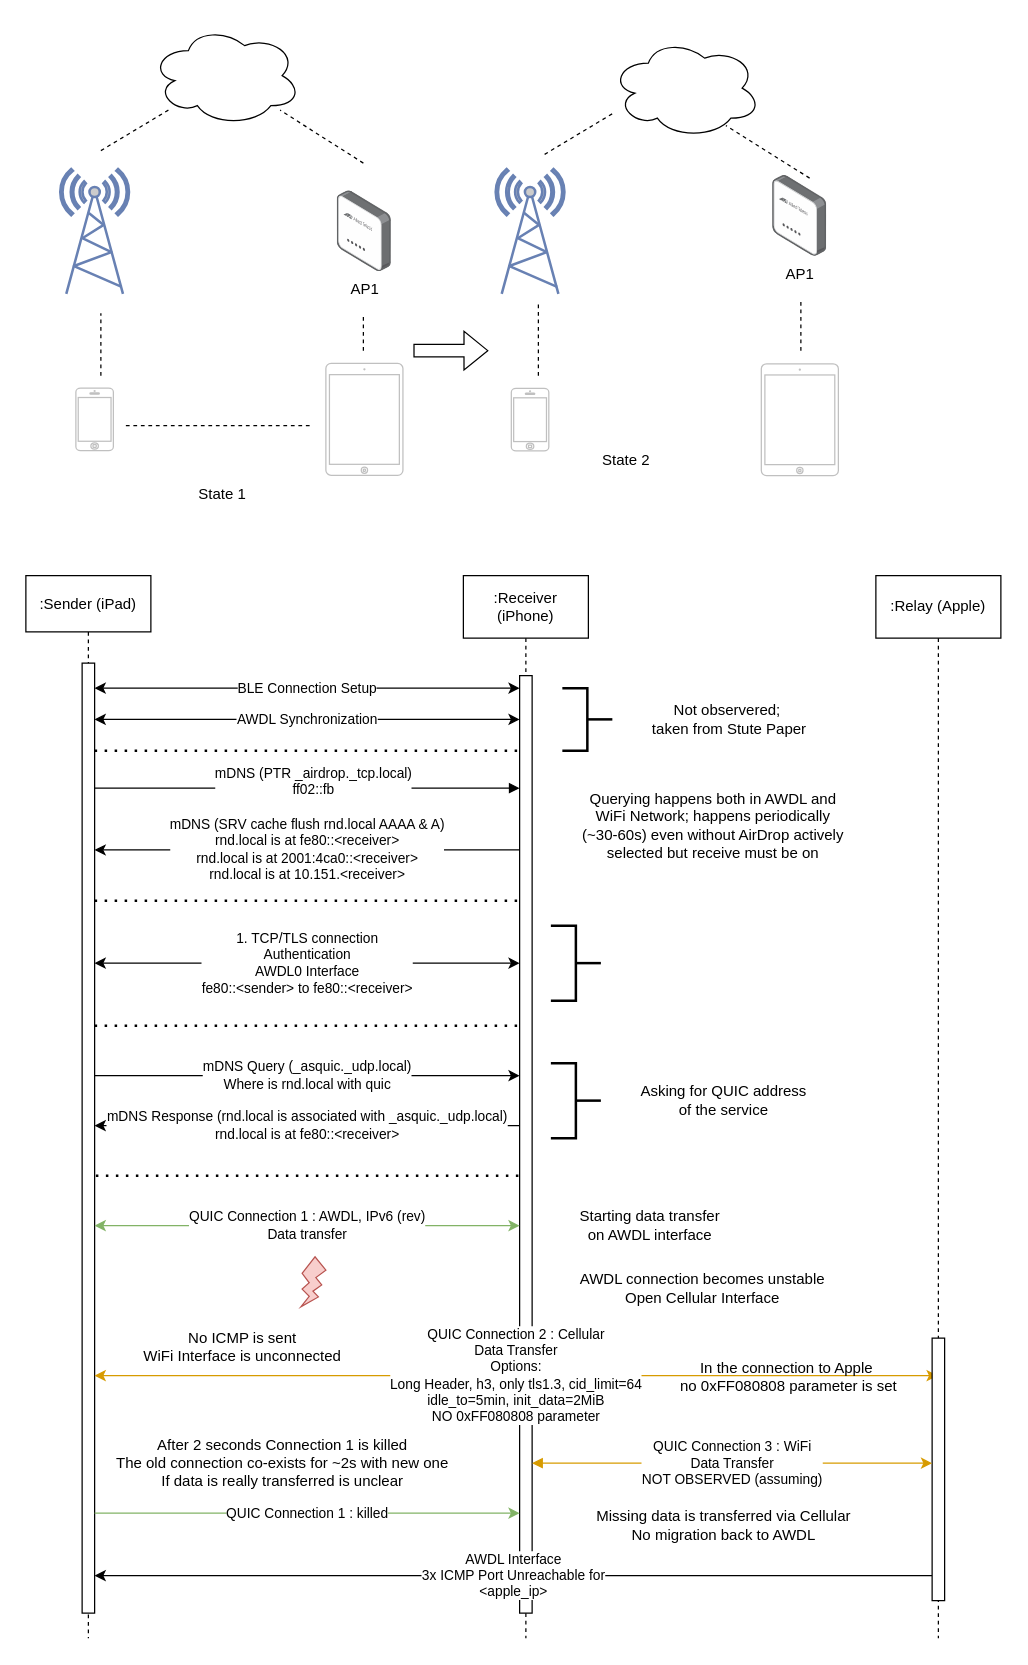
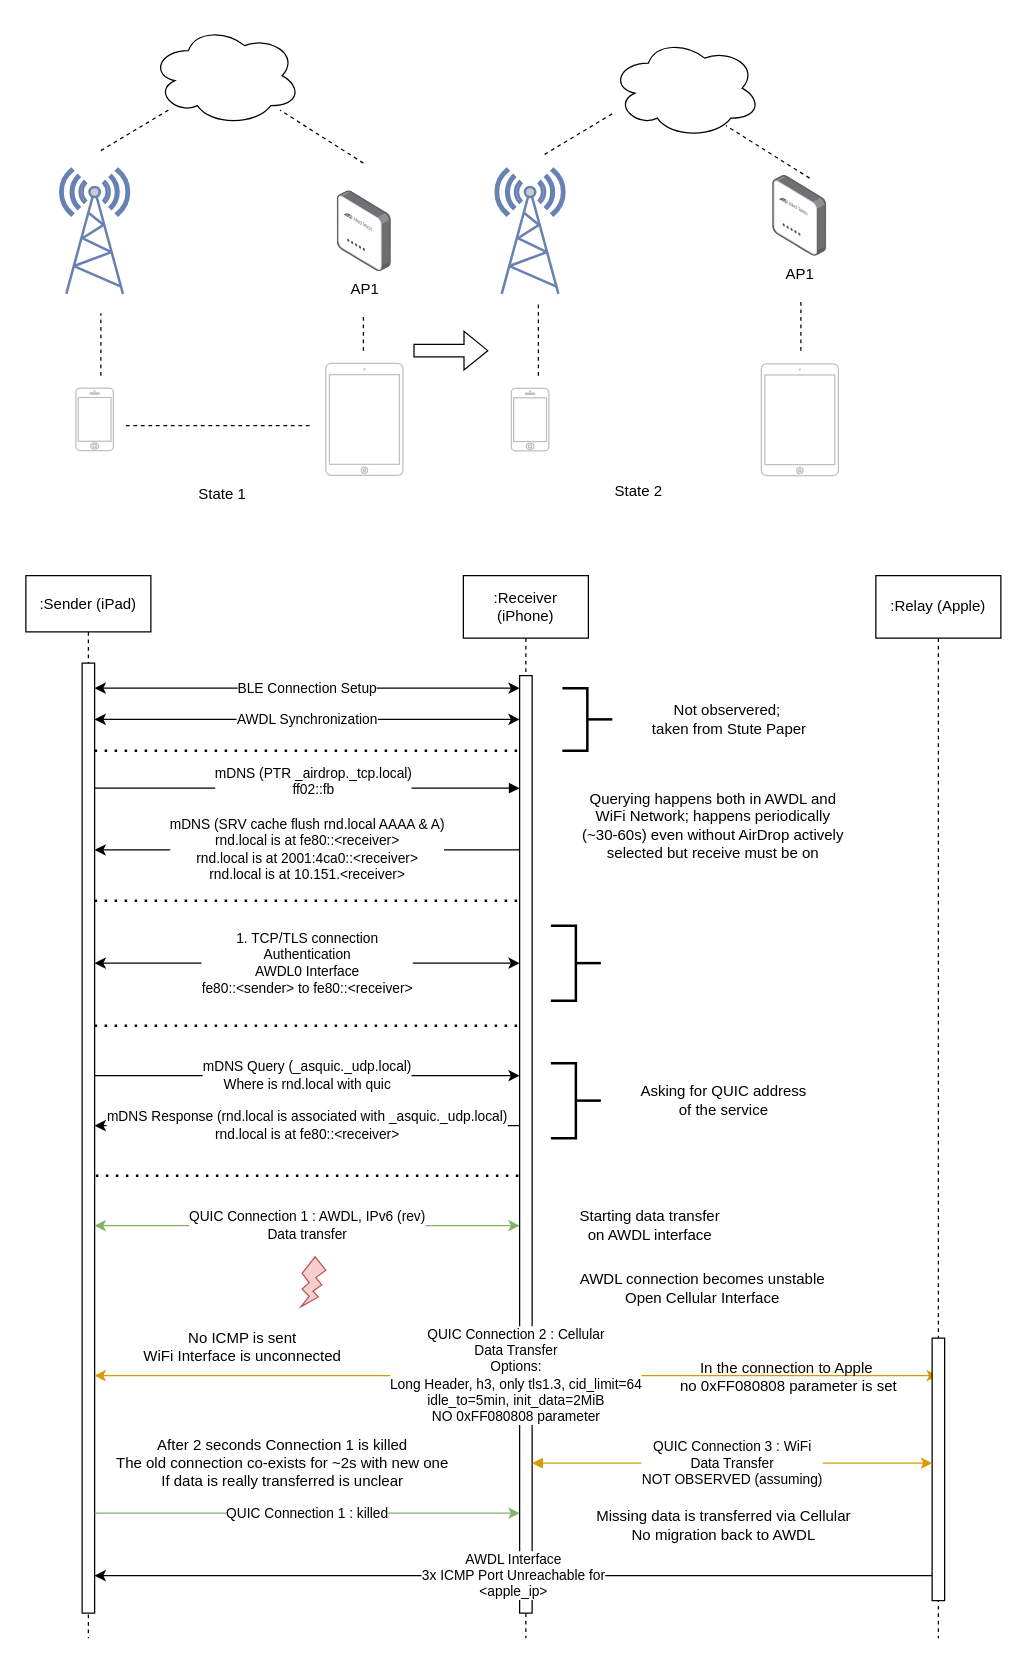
(626, 461) -> (638, 492)
